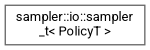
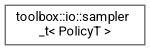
(75, 25) -> (75, 25)
